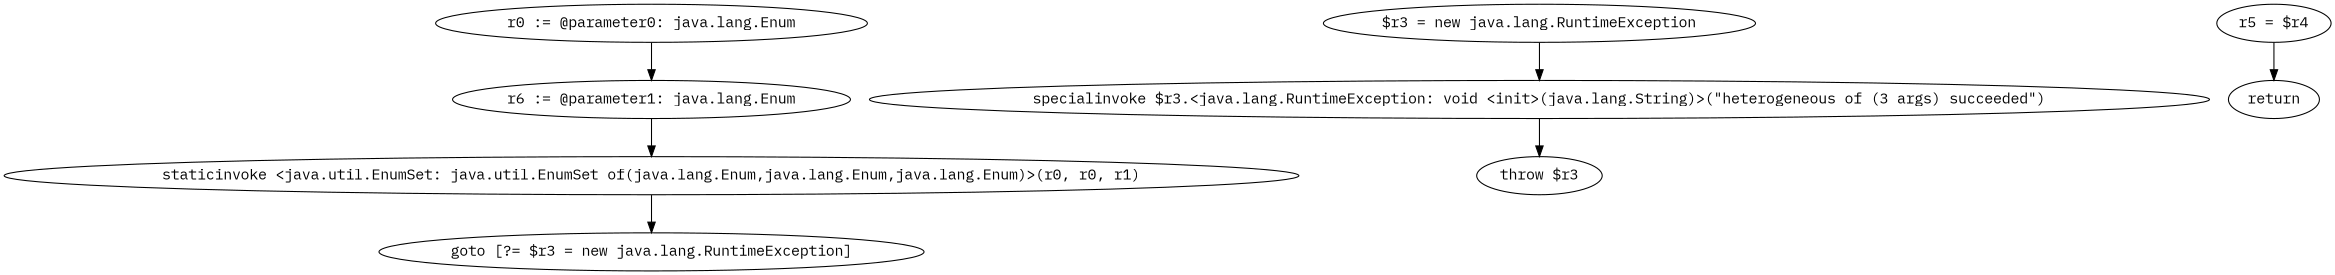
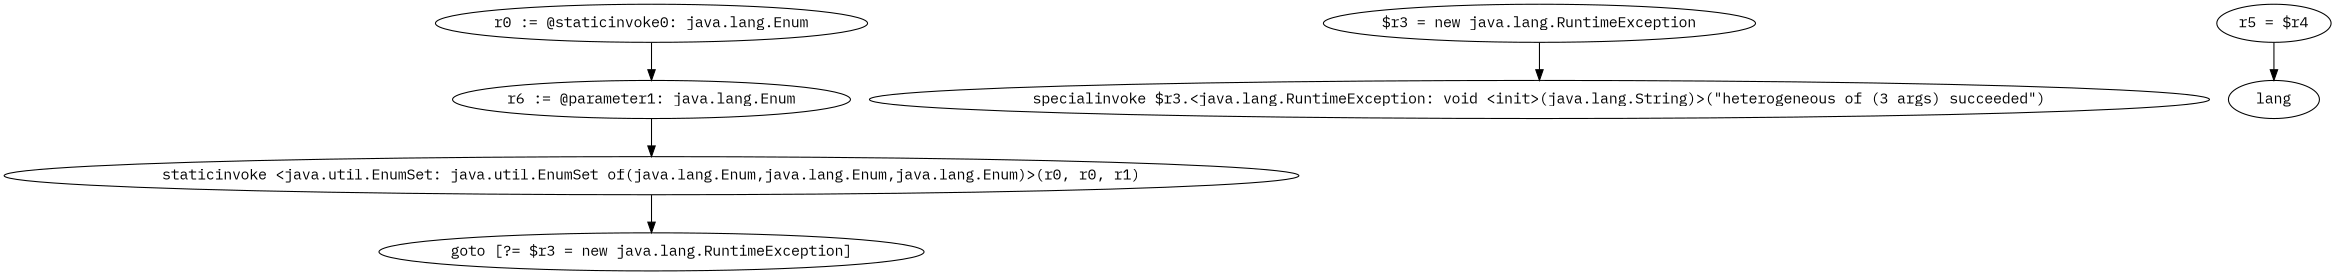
(652, 23) -> (652, 23)
(2274, 99) -> (2274, 99)
(1539, 176) -> none
